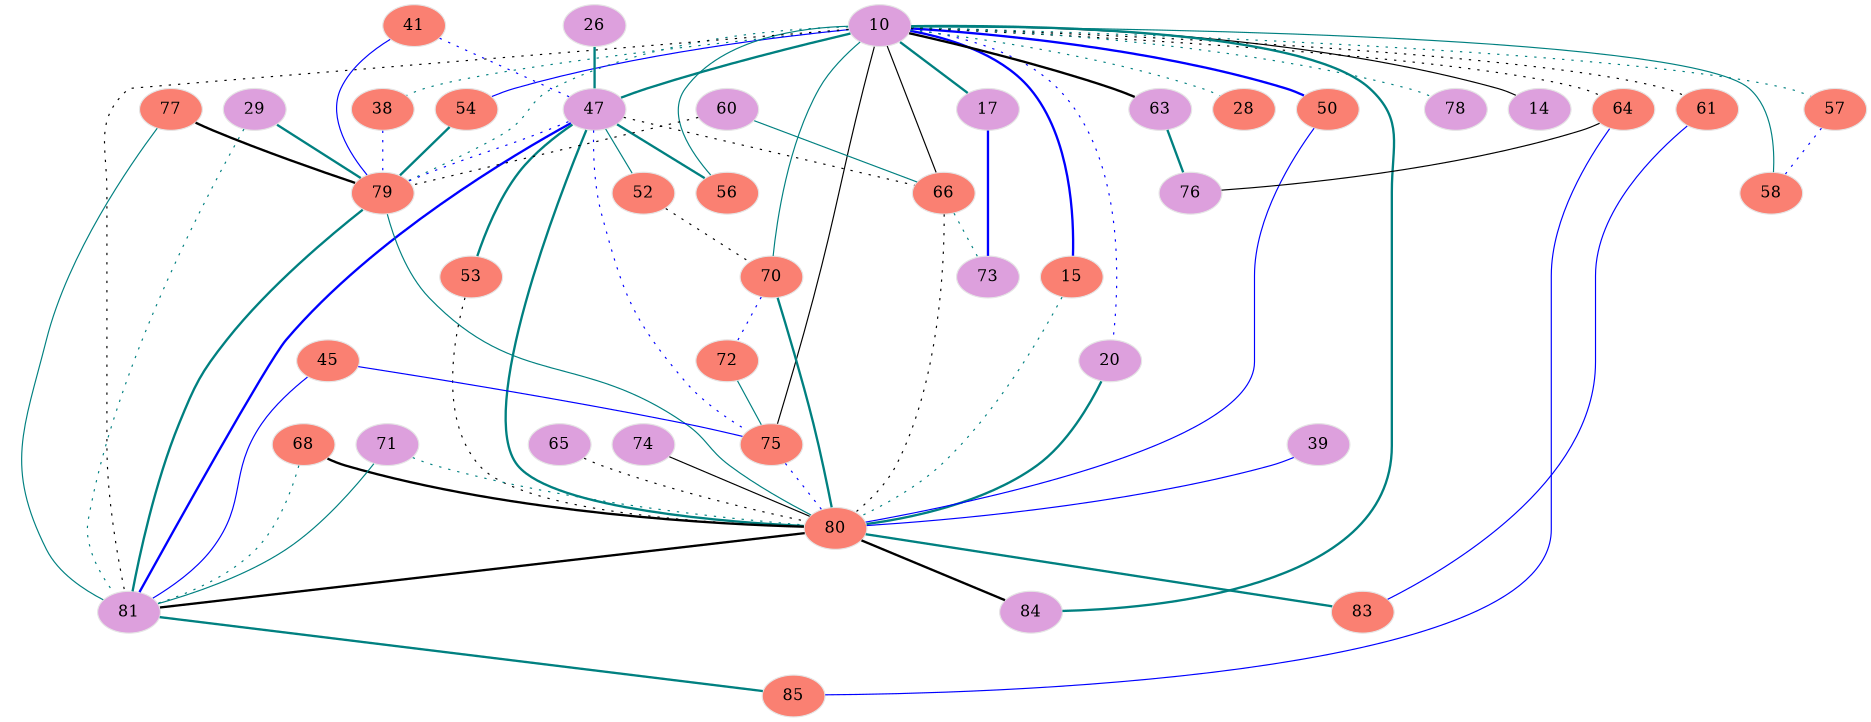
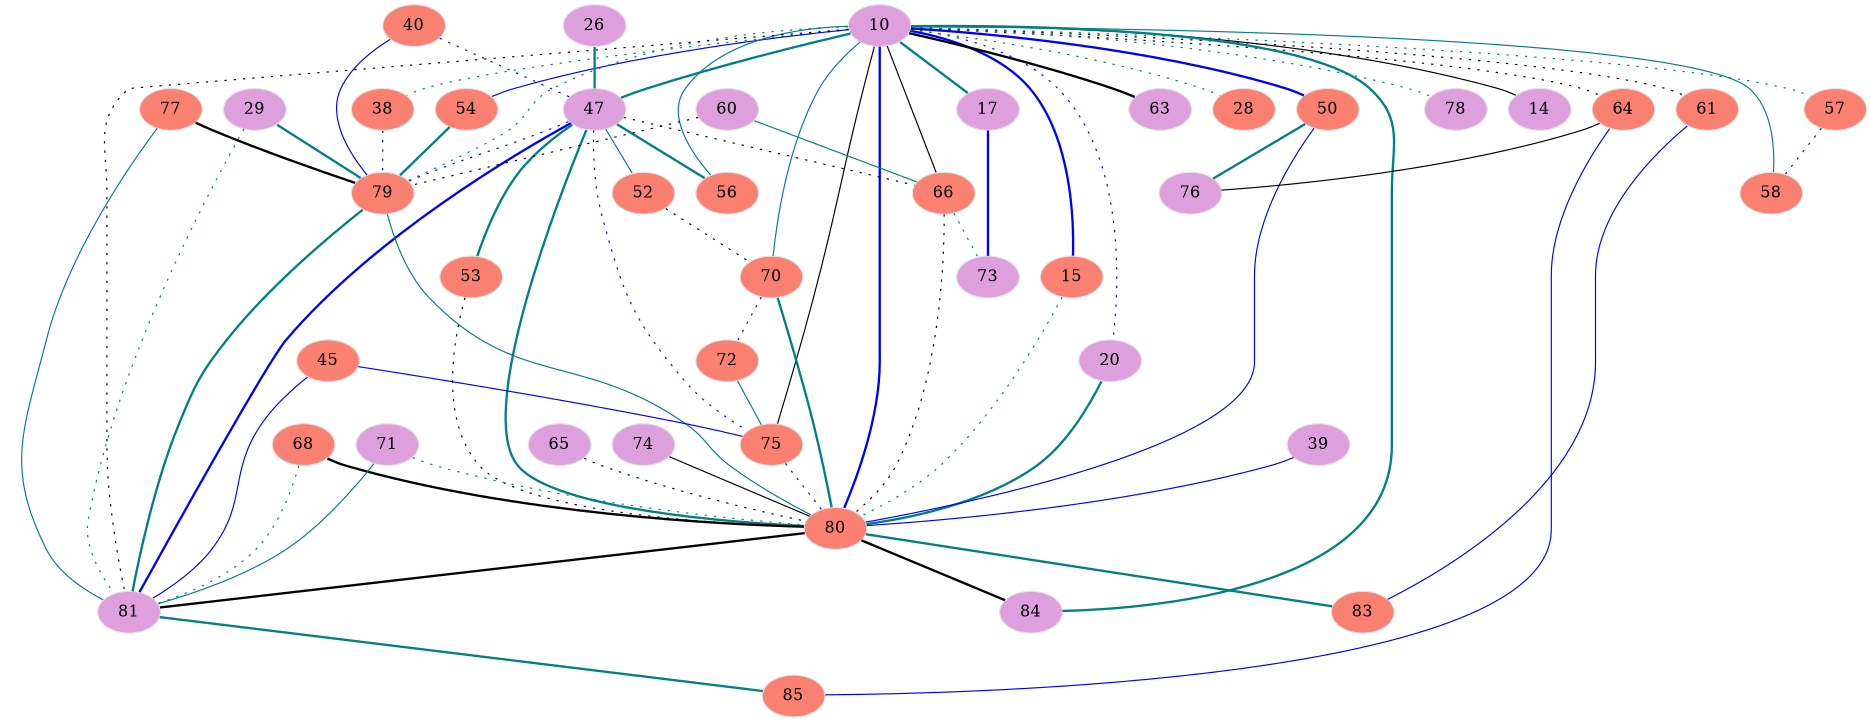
(414, 26) -> (414, 26)
(1175, 151) -> (1259, 151)
none -> (880, 280)
